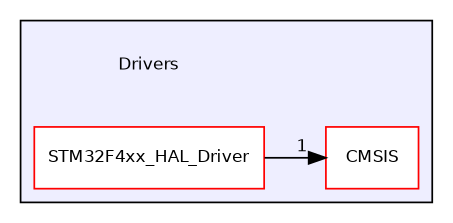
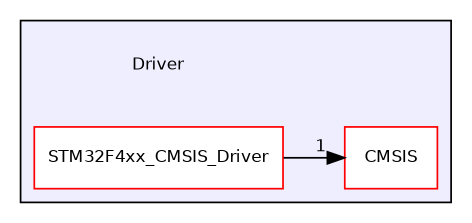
(149, 65) -> (159, 65)
(149, 158) -> (159, 158)
